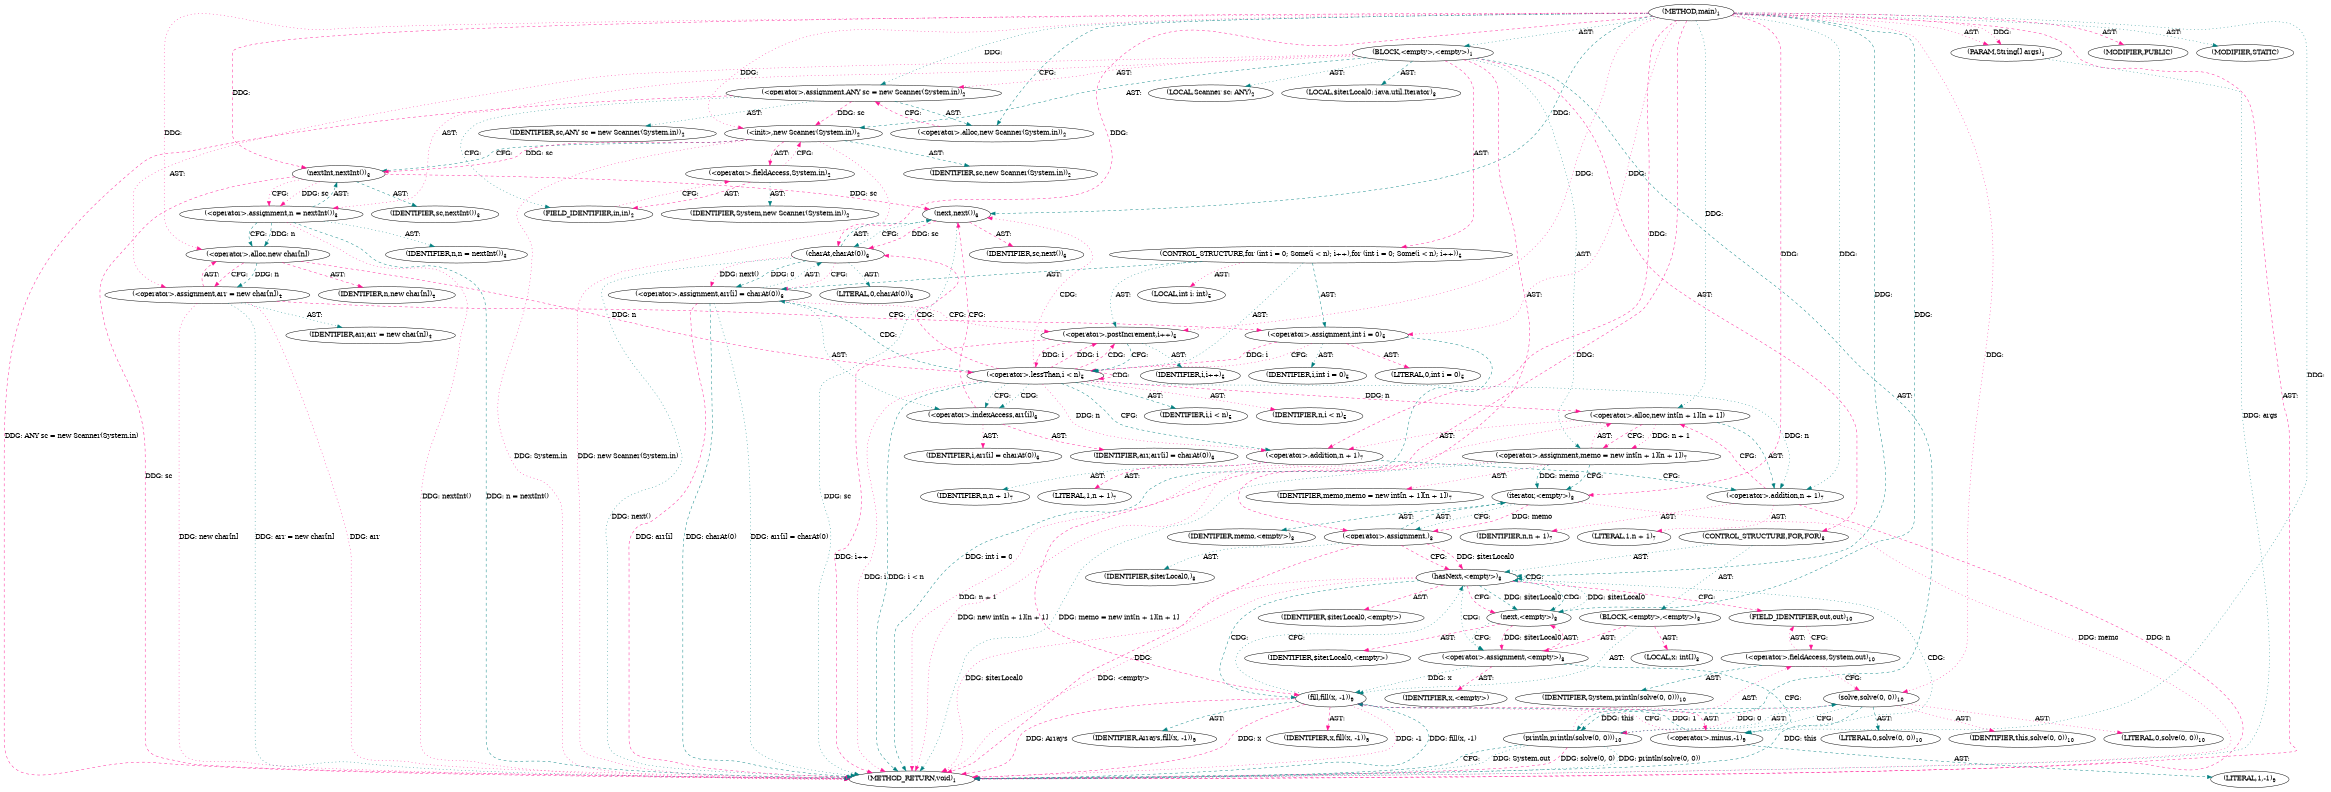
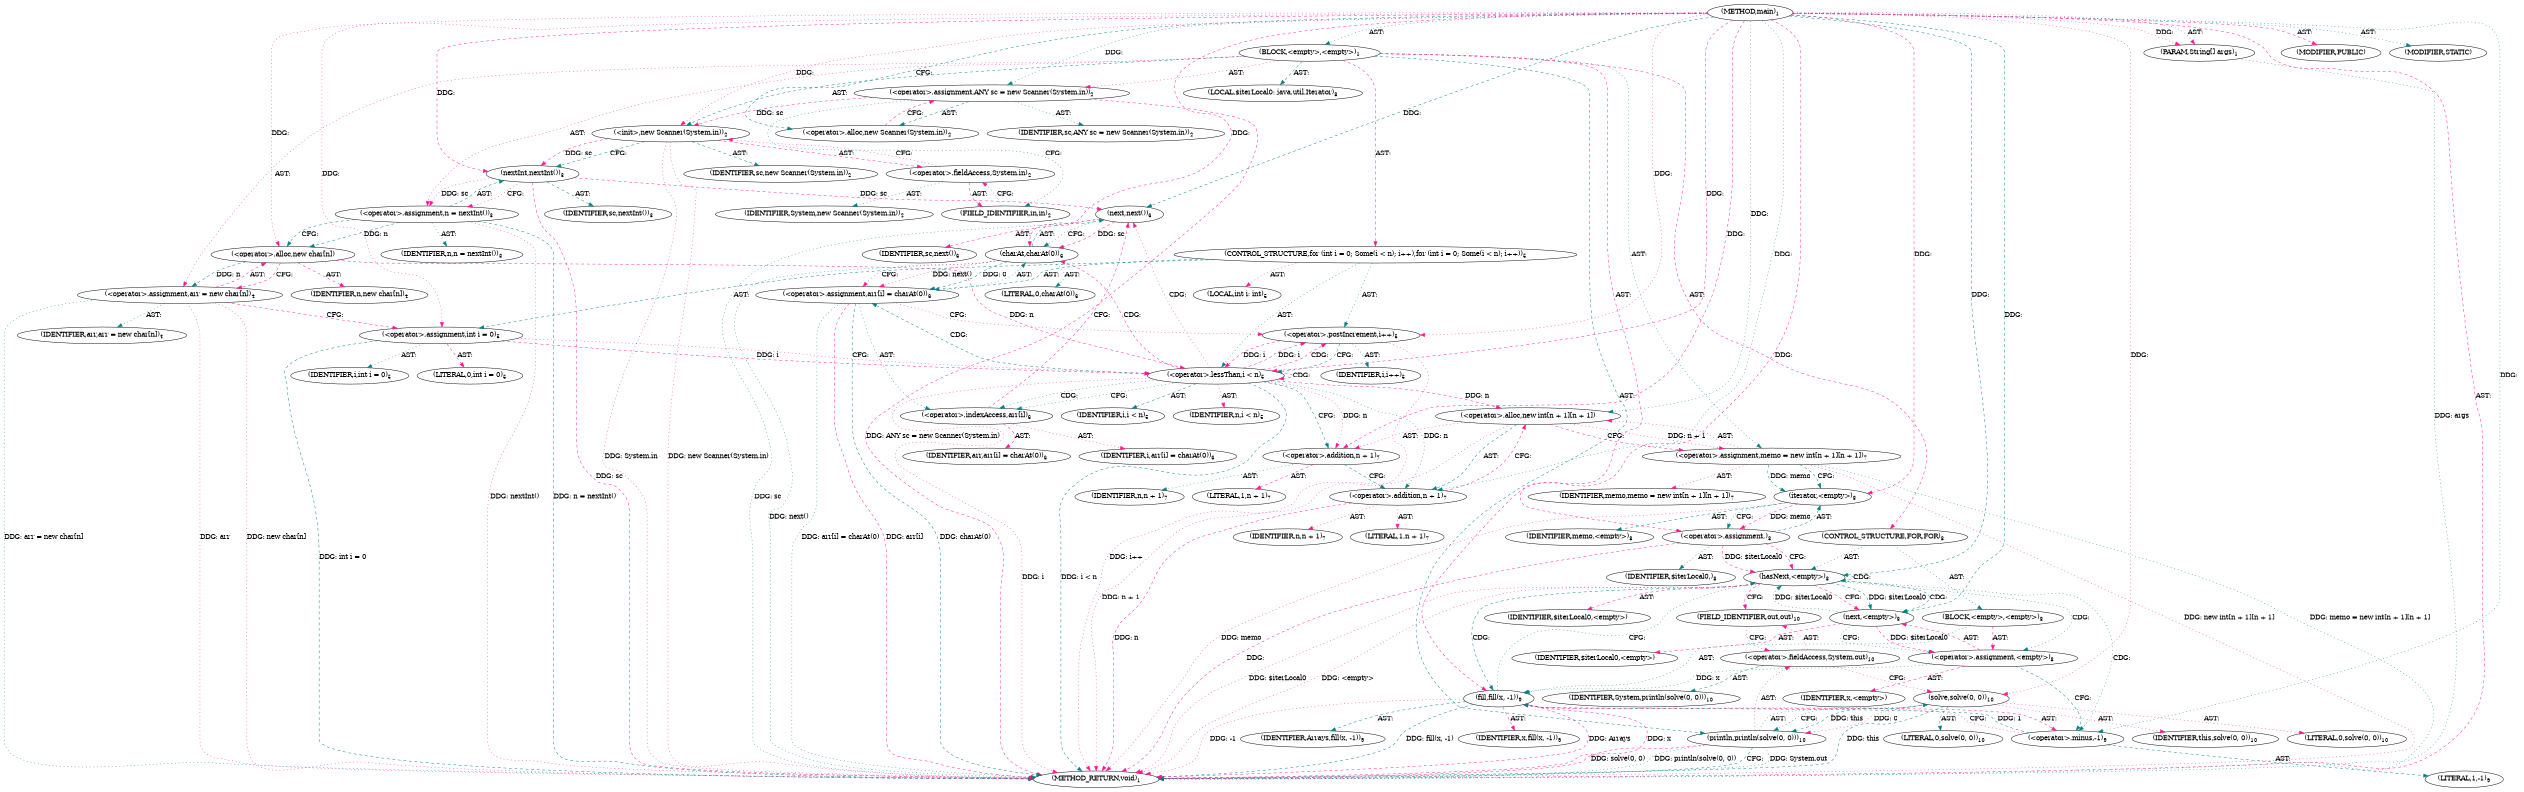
(1211, 93) -> none
none -> (1637, 326)
(860, 486) -> (1233, 511)
(1672, 658) -> none
